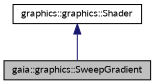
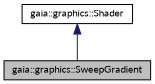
(77, 14) -> (77, 14)
